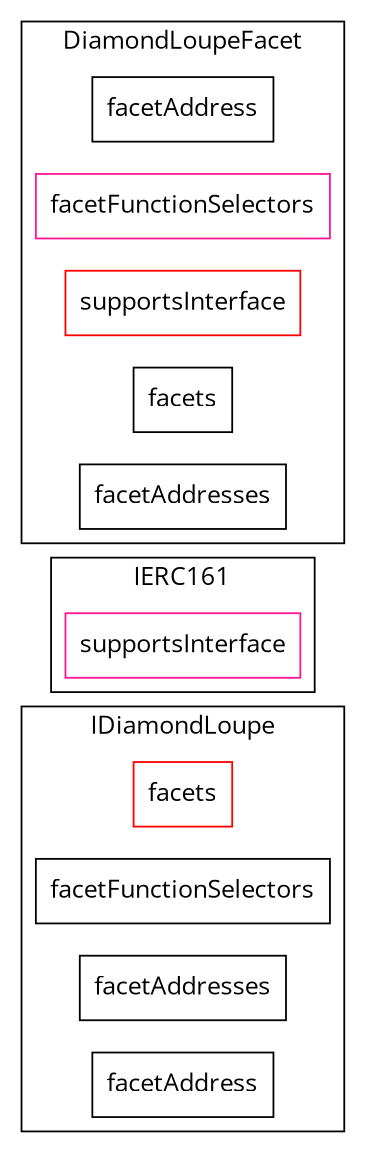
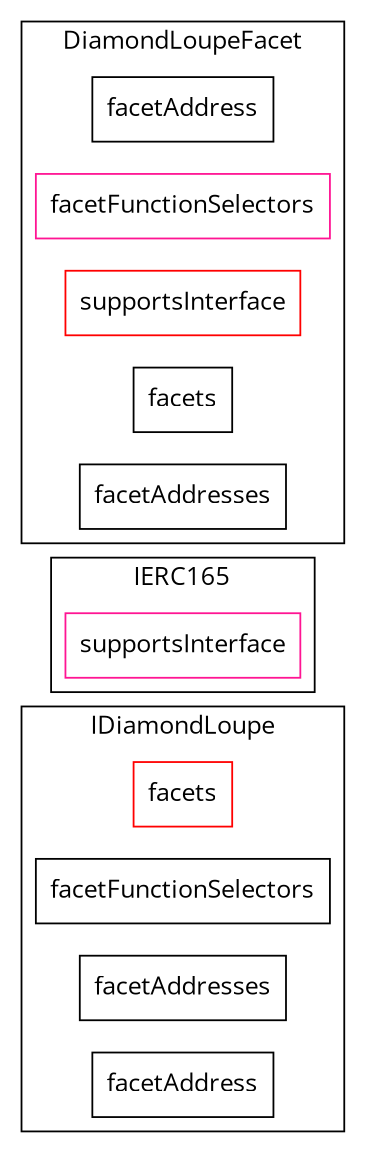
(183, 578) -> (183, 578)
